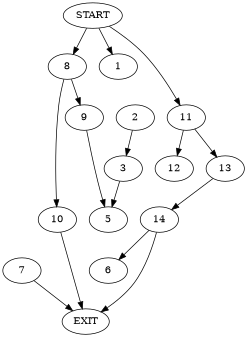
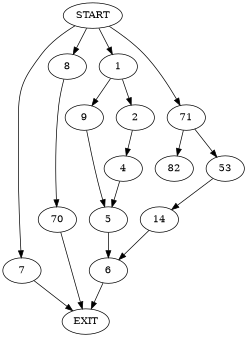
(75, 89) -> (103, 89)
none -> (126, 89)
(186, 118) -> (186, 118)
none -> (18, 128)
(123, 169) -> (123, 169)
(174, 169) -> (174, 169)
(225, 169) -> (225, 169)
(57, 220) -> (57, 220)
none -> (108, 242)
(139, 275) -> (99, 293)
